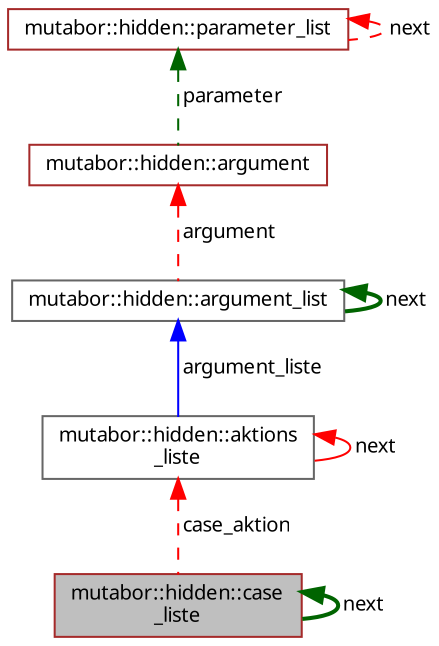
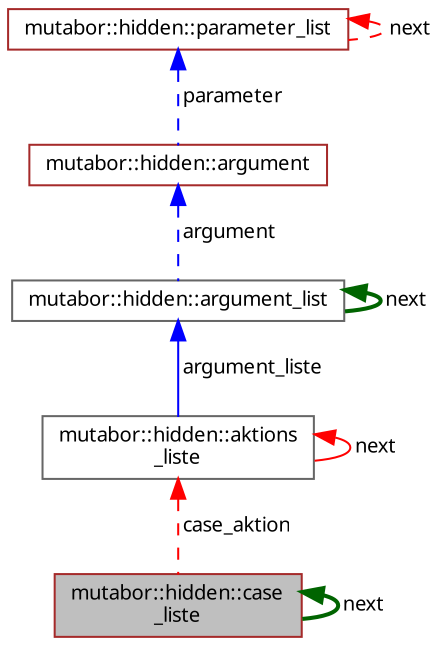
(178, 108) -> (178, 108)
(178, 243) -> (178, 243)
